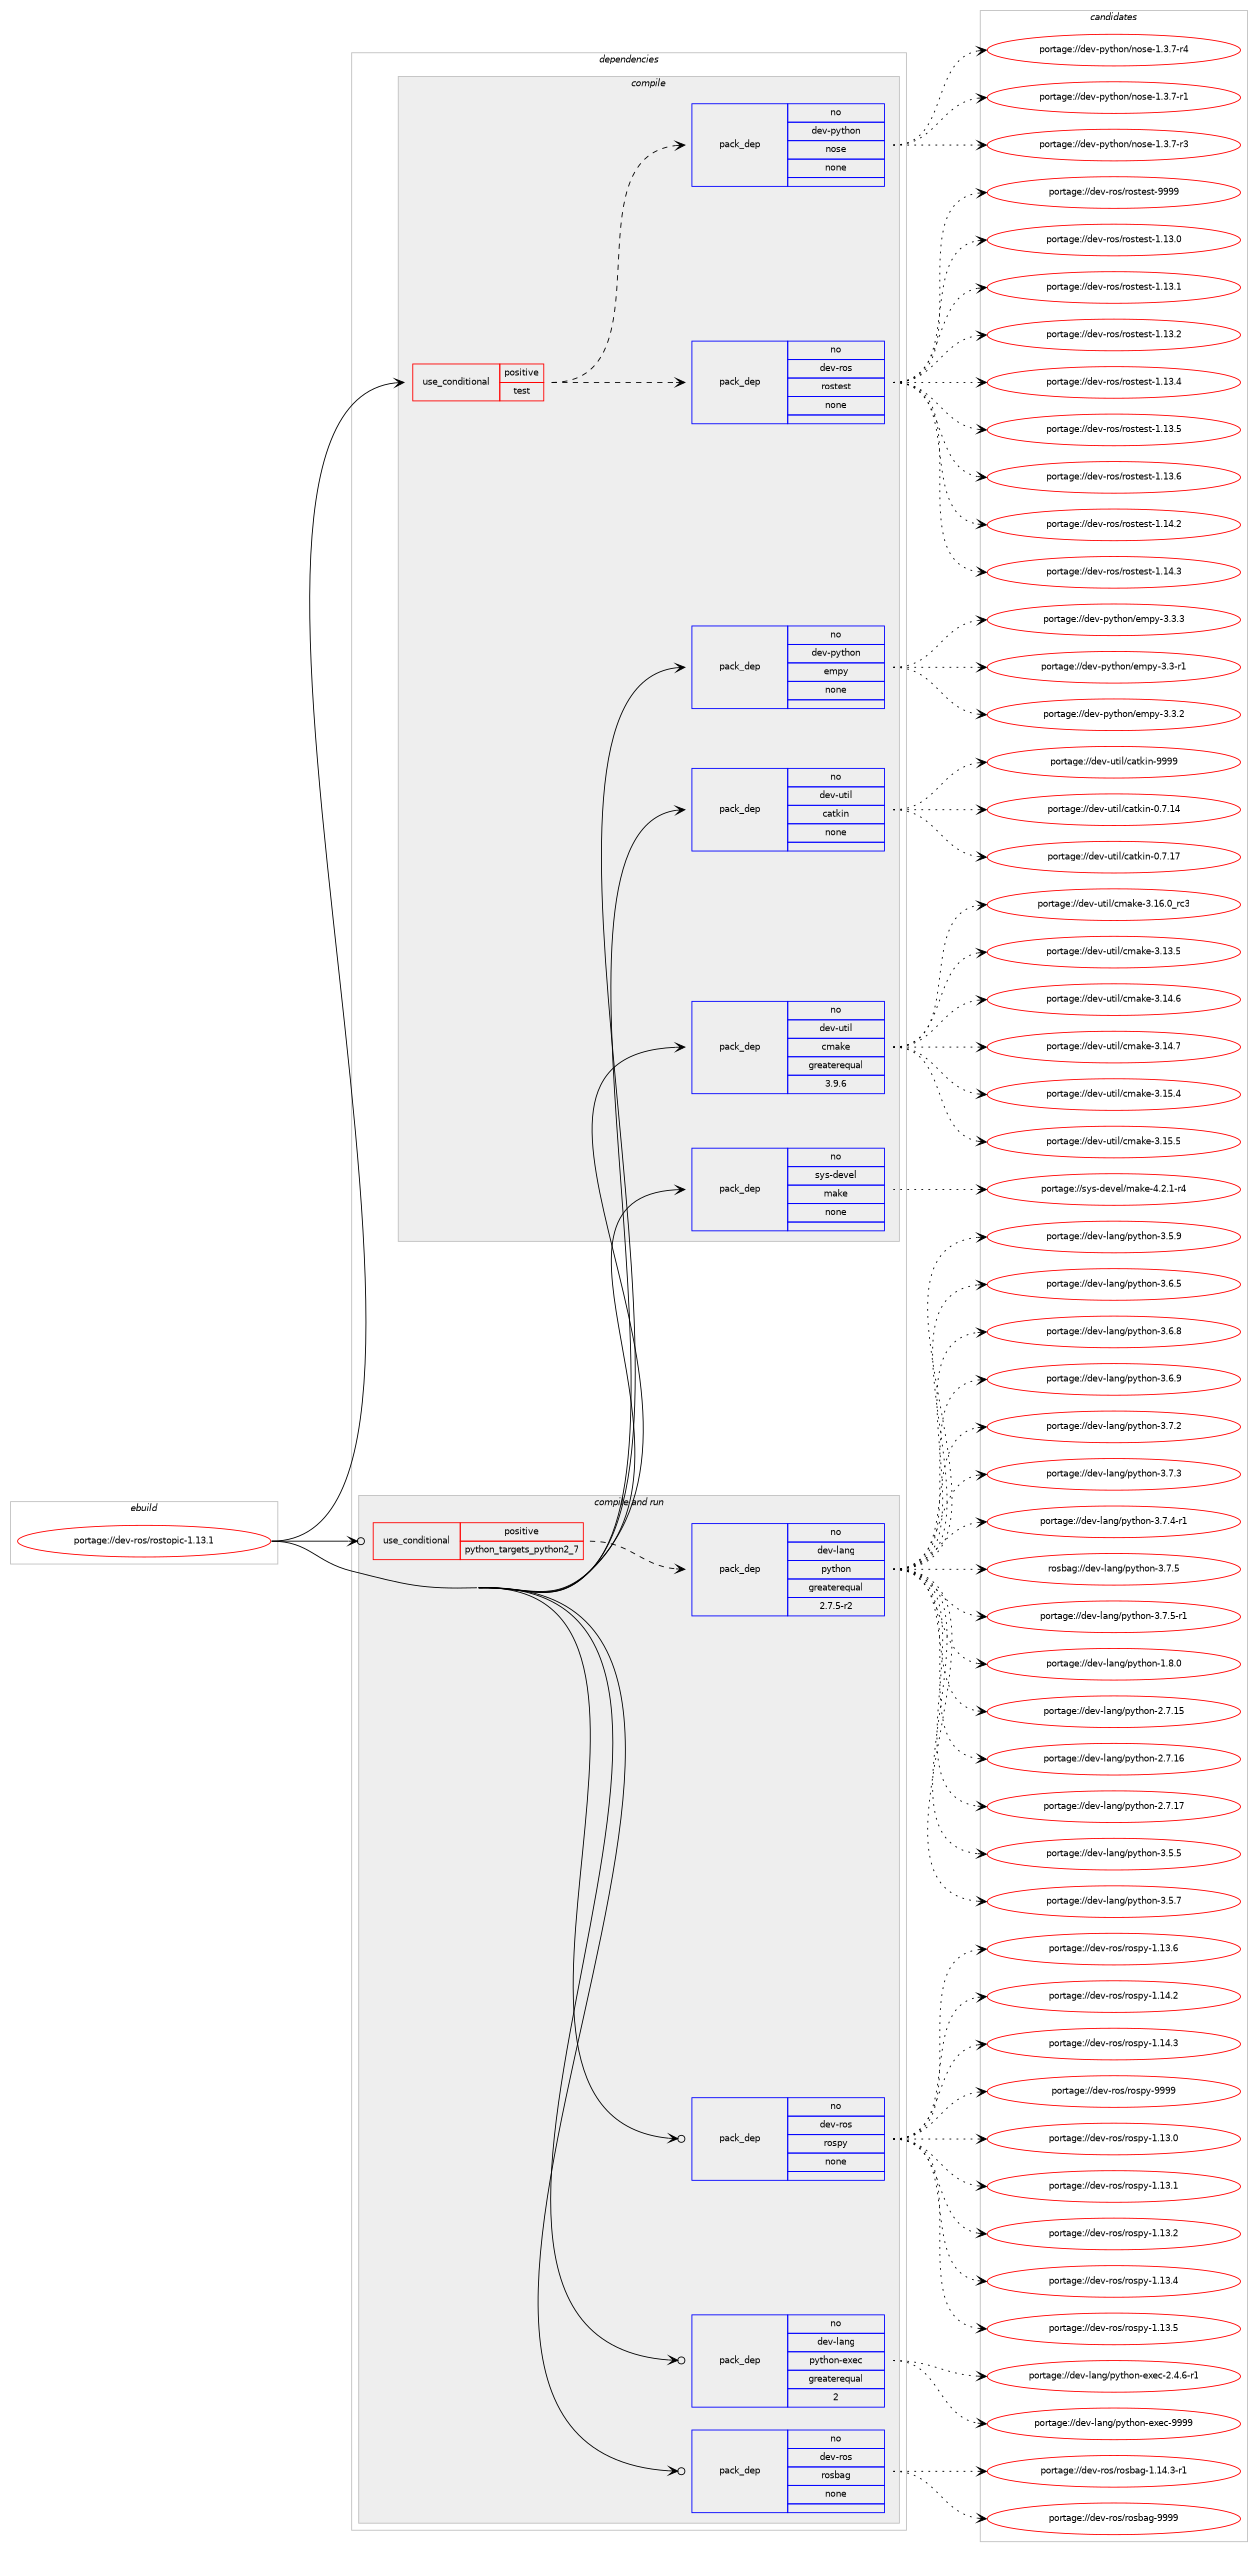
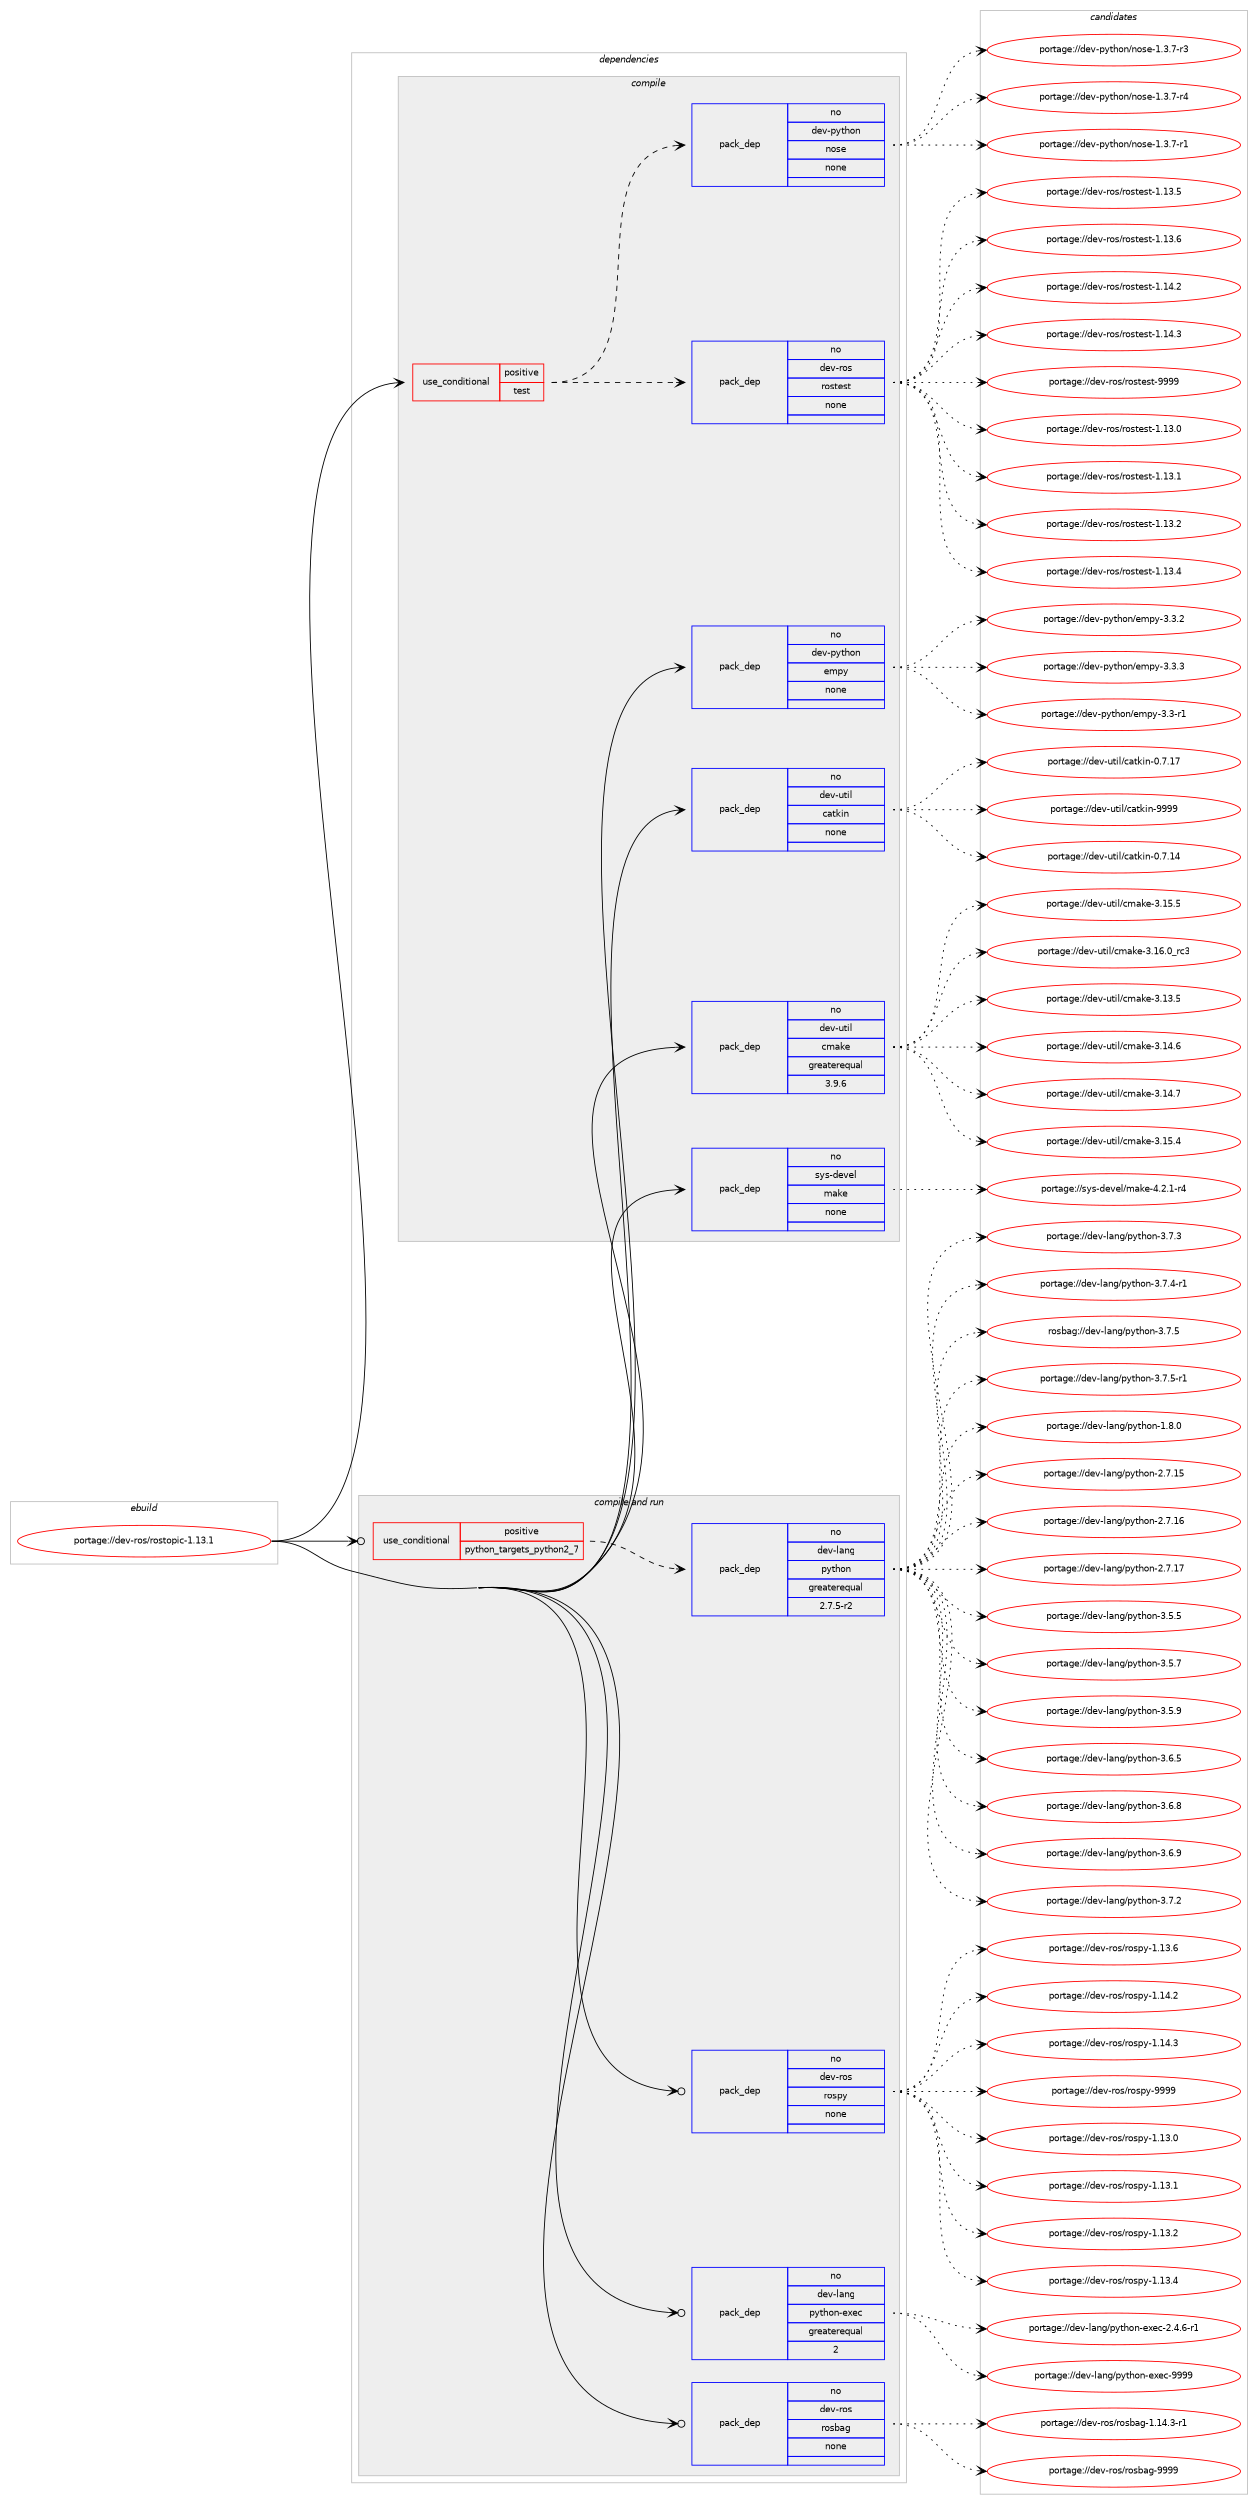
(1114, 2329) -> none
